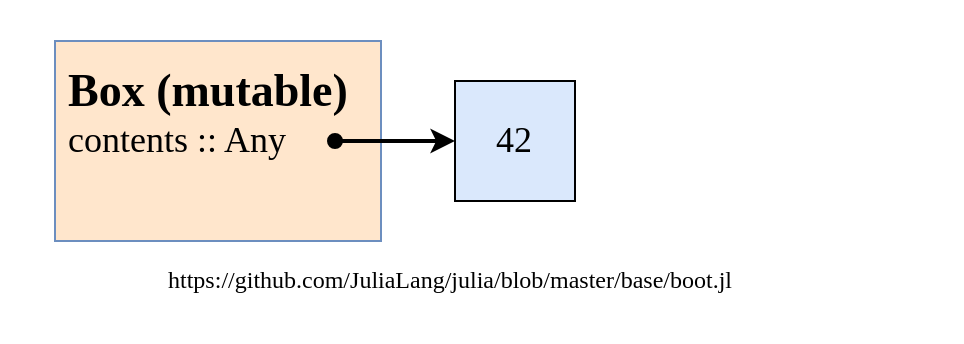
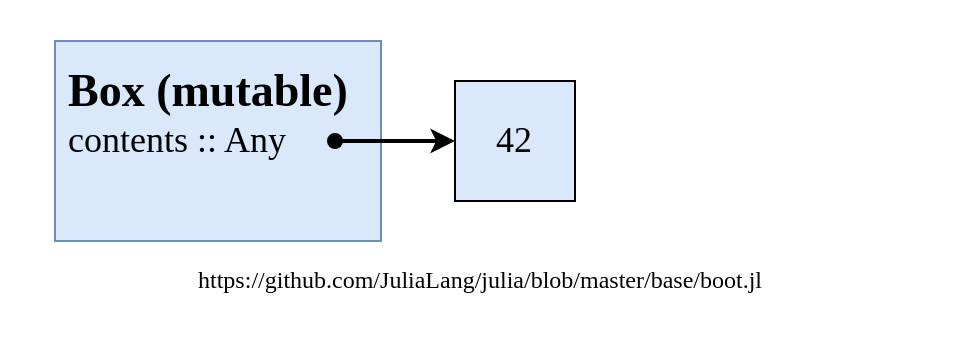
(218, 141) -> (218, 141)
(451, 281) -> (481, 281)
